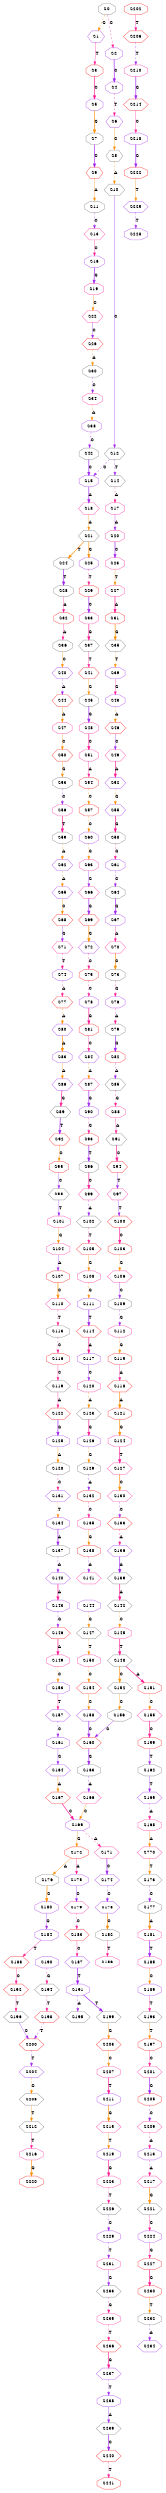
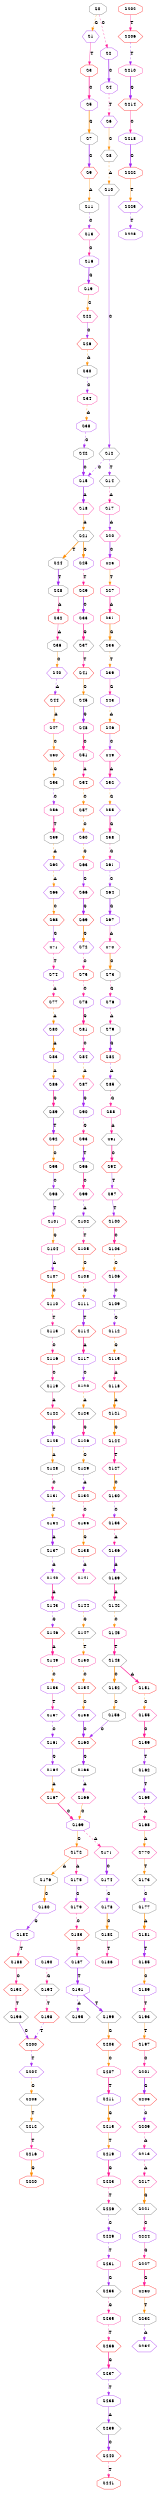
(115, 536) -> (110, 536)
(115, 728) -> (110, 728)
(120, 1331) -> (114, 1331)
(58, 1743) -> (53, 1743)
(150, 2099) -> (144, 2099)
(150, 2154) -> (144, 2154)
